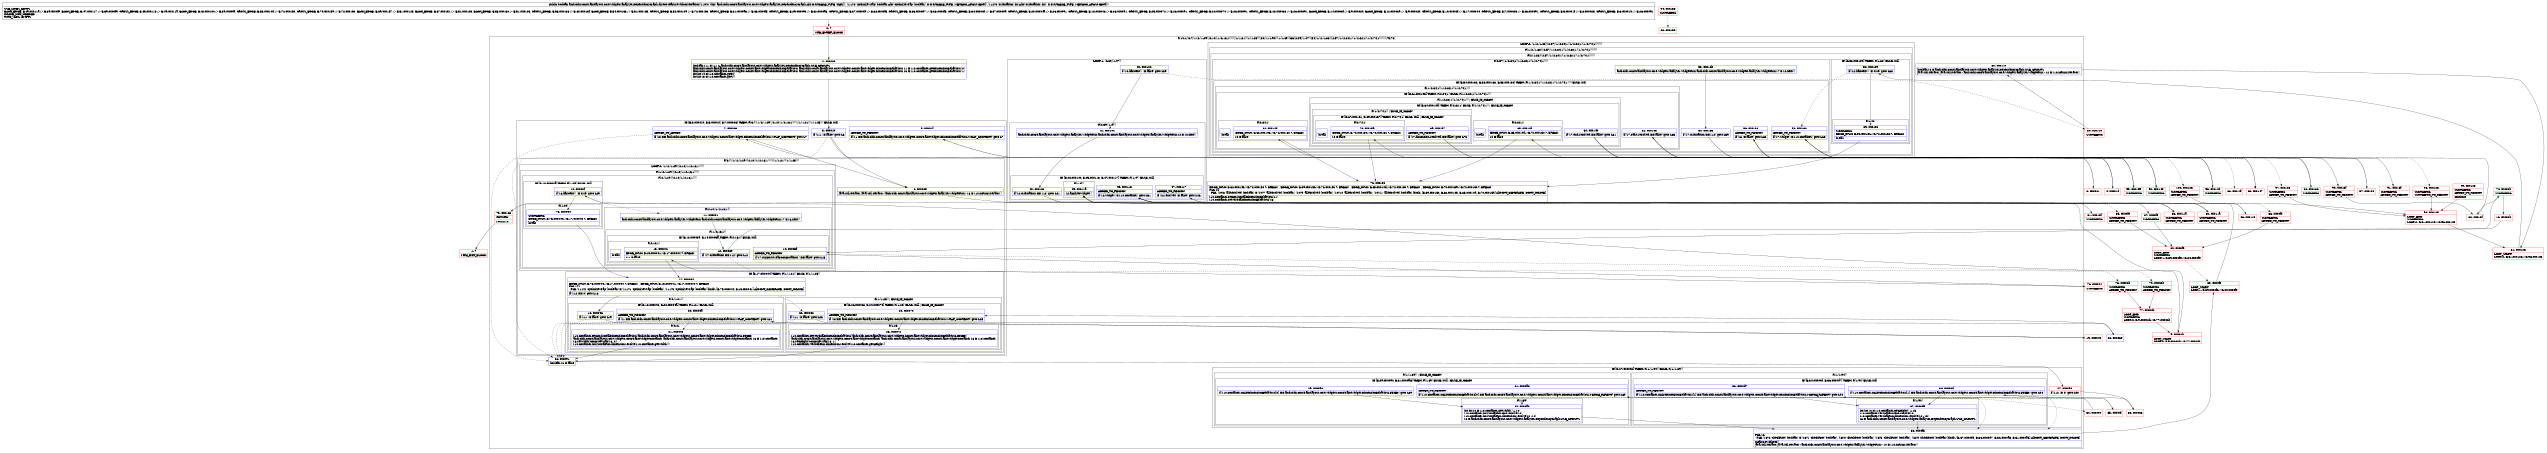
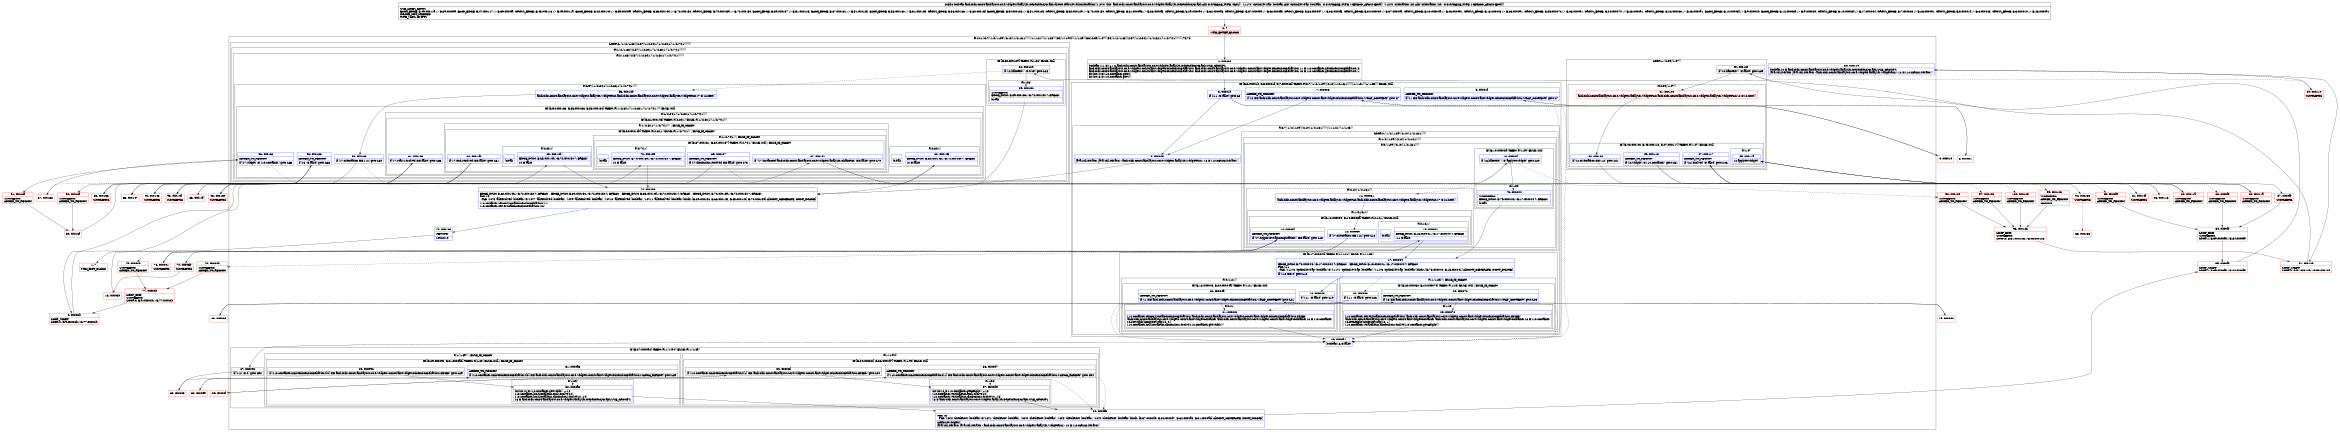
(1819, 94) -> (848, 80)
(667, 133) -> (1260, 94)
(1107, 133) -> (1667, 94)
none -> (818, 159)
(578, 194) -> (1510, 161)
(2431, 195) -> (1953, 202)
(1581, 203) -> (1810, 183)
(1656, 203) -> (1977, 184)
(1725, 203) -> (2114, 98)
(2488, 203) -> (46, 217)
(504, 218) -> (444, 234)
(2196, 270) -> (2222, 250)
(556, 326) -> (1288, 306)
(2115, 338) -> (219, 319)
(2065, 391) -> (248, 371)
